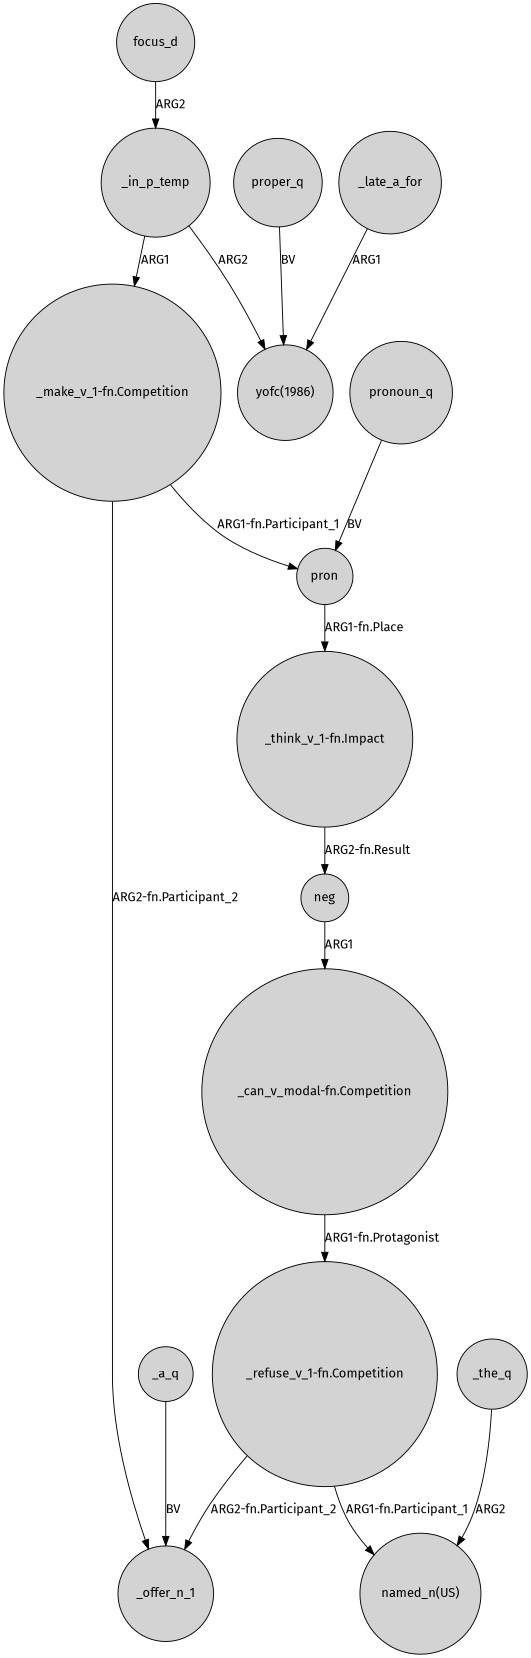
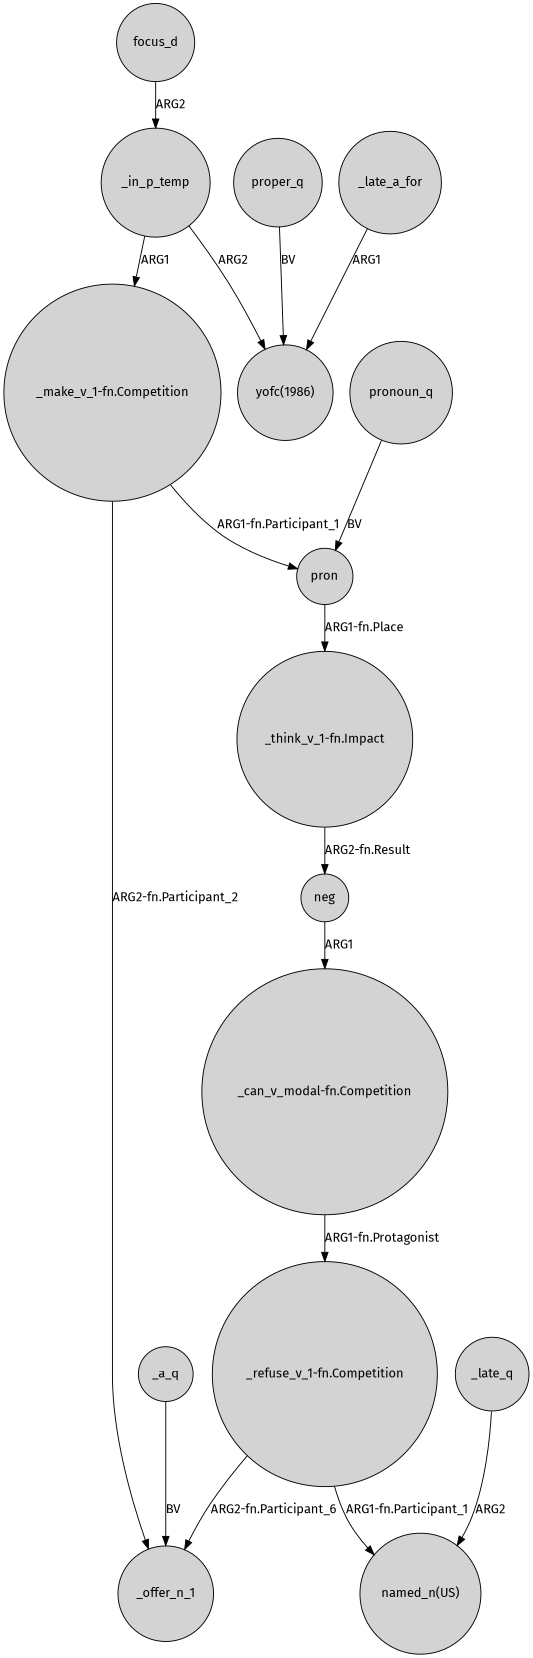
(492, 1374) -> (492, 1374)
(274, 1510) -> (274, 1510)
